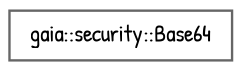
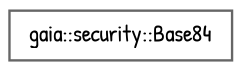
(121, 36) -> (121, 36)
